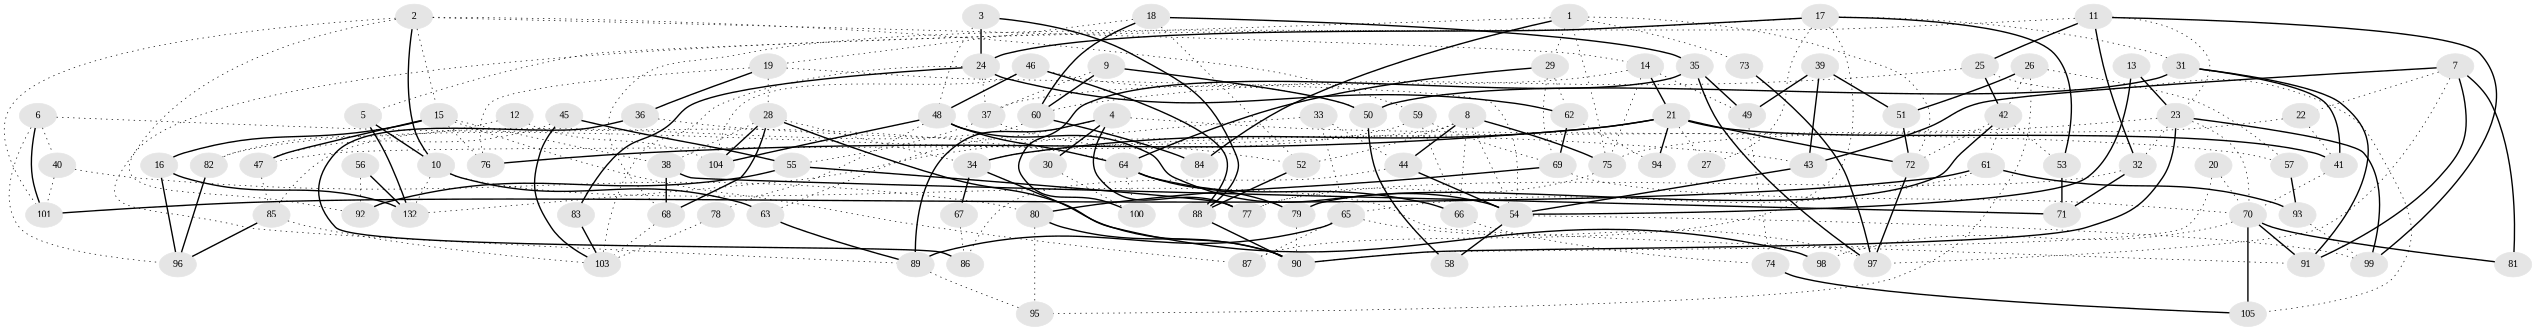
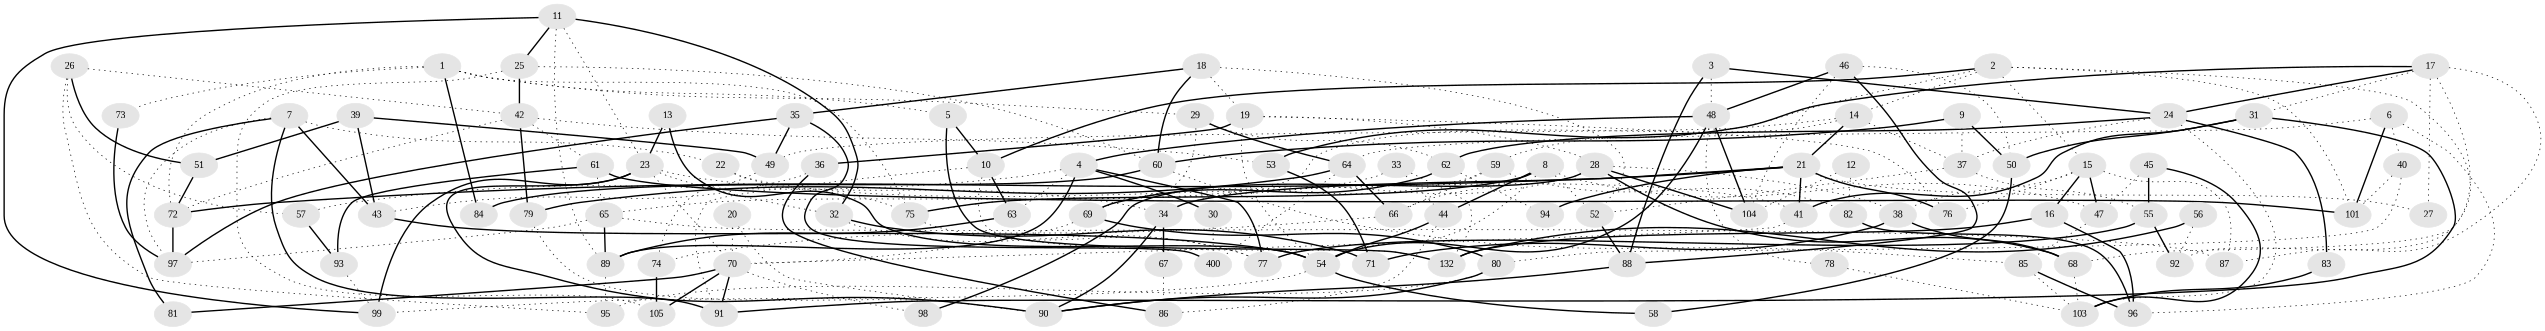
(1028, 144) -> (1393, 128)
(1137, 215) -> (1213, 265)
